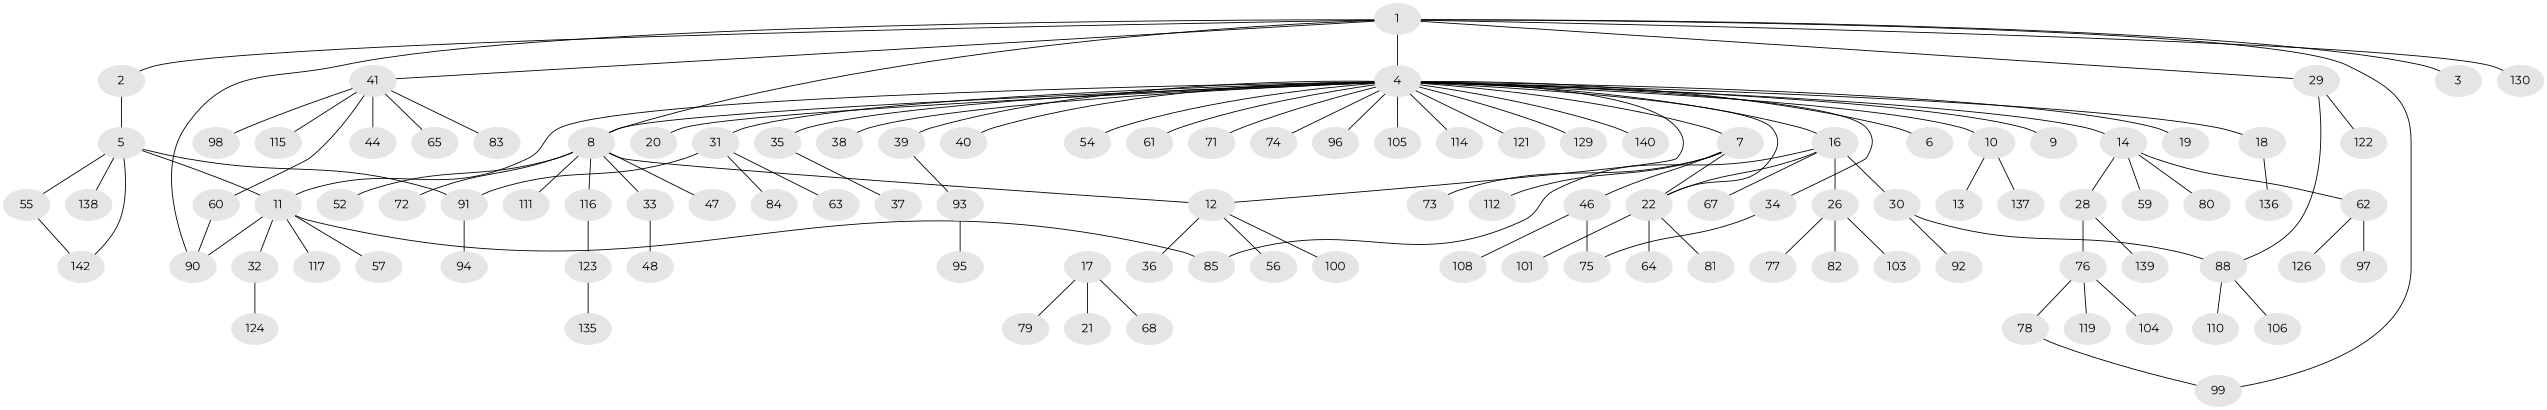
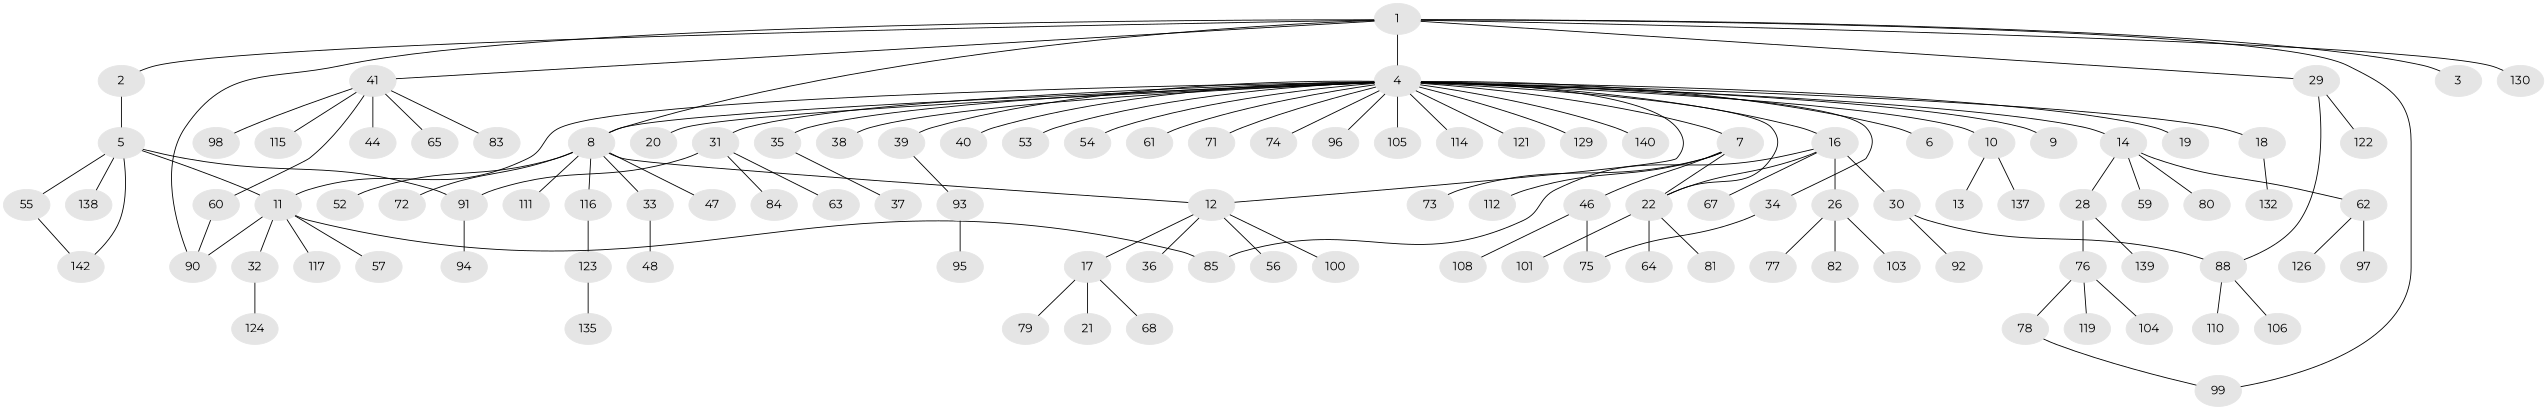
none -> (1026, 143)
(2269, 205) -> (2269, 205)
none -> (1150, 236)
